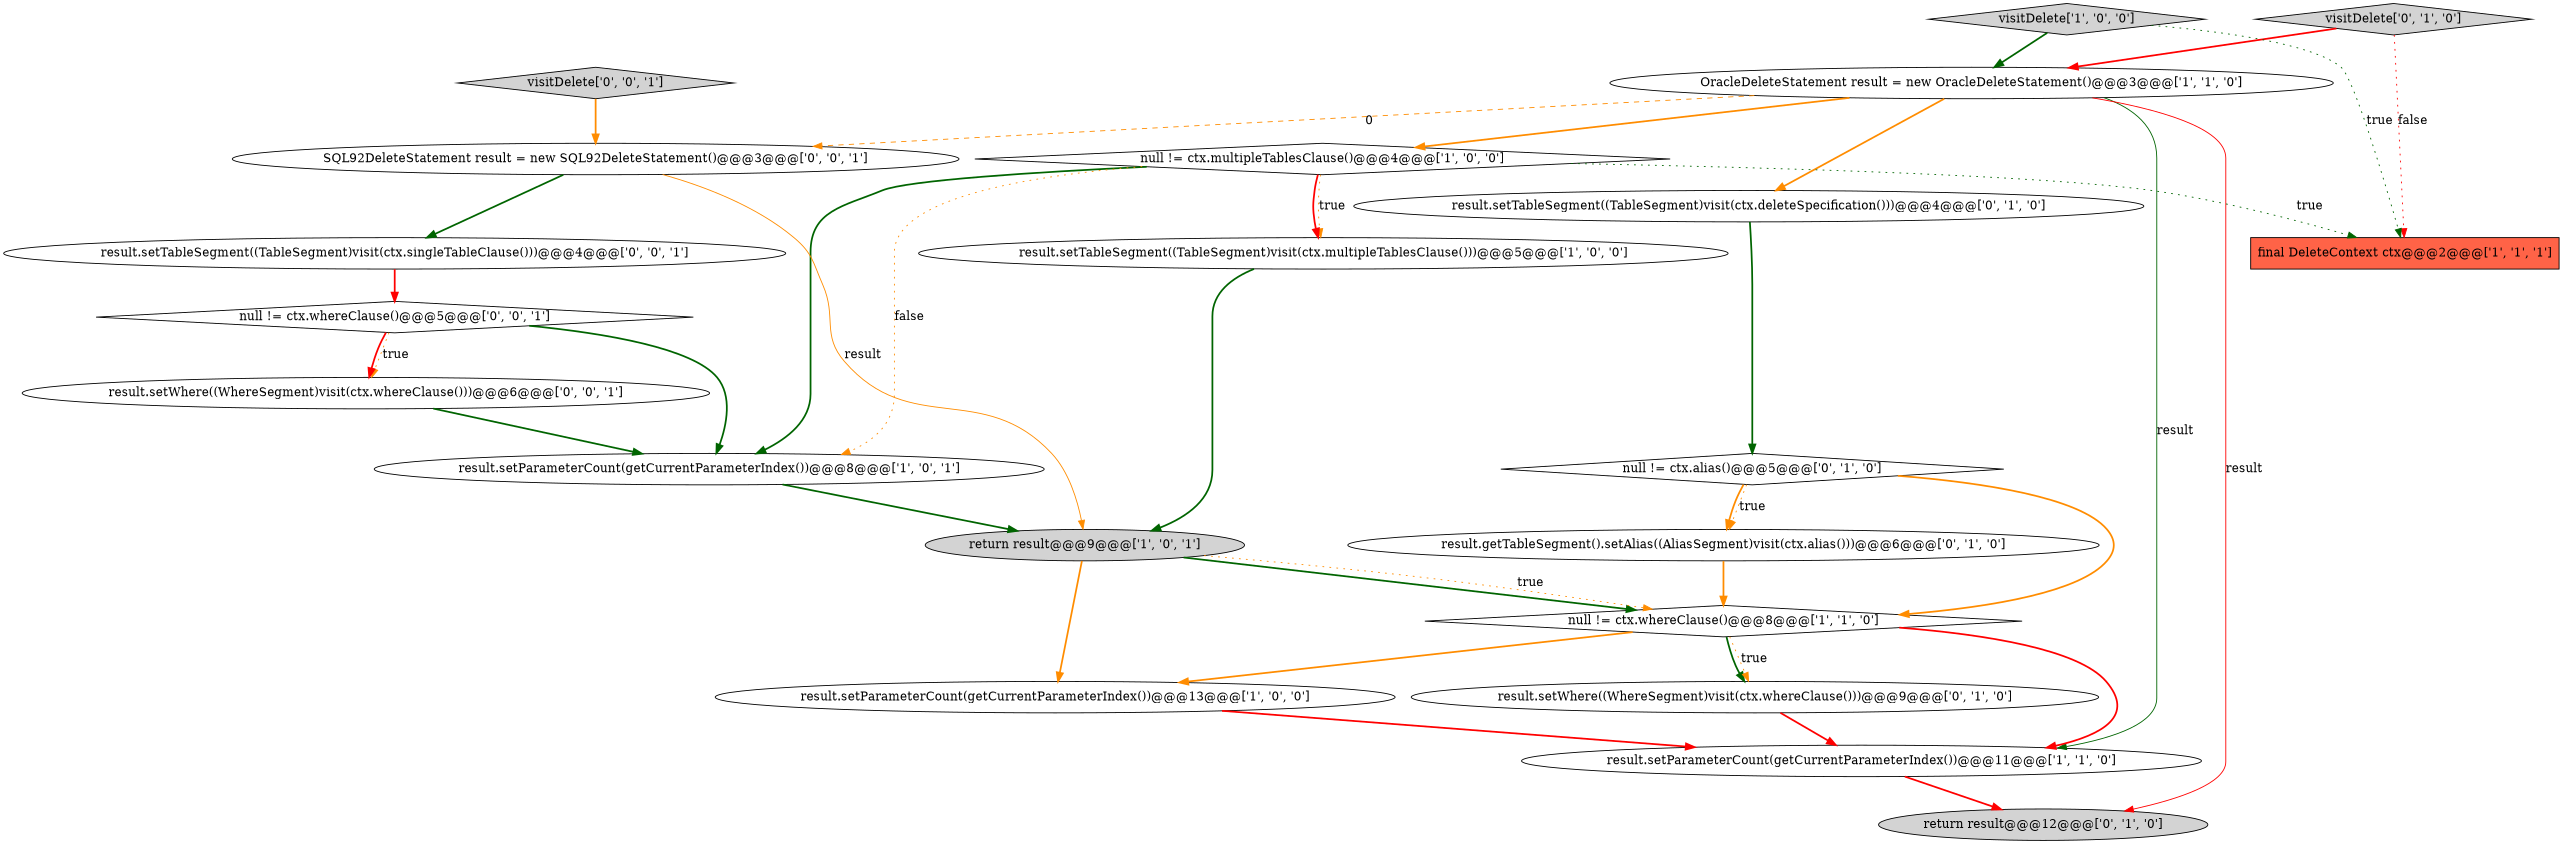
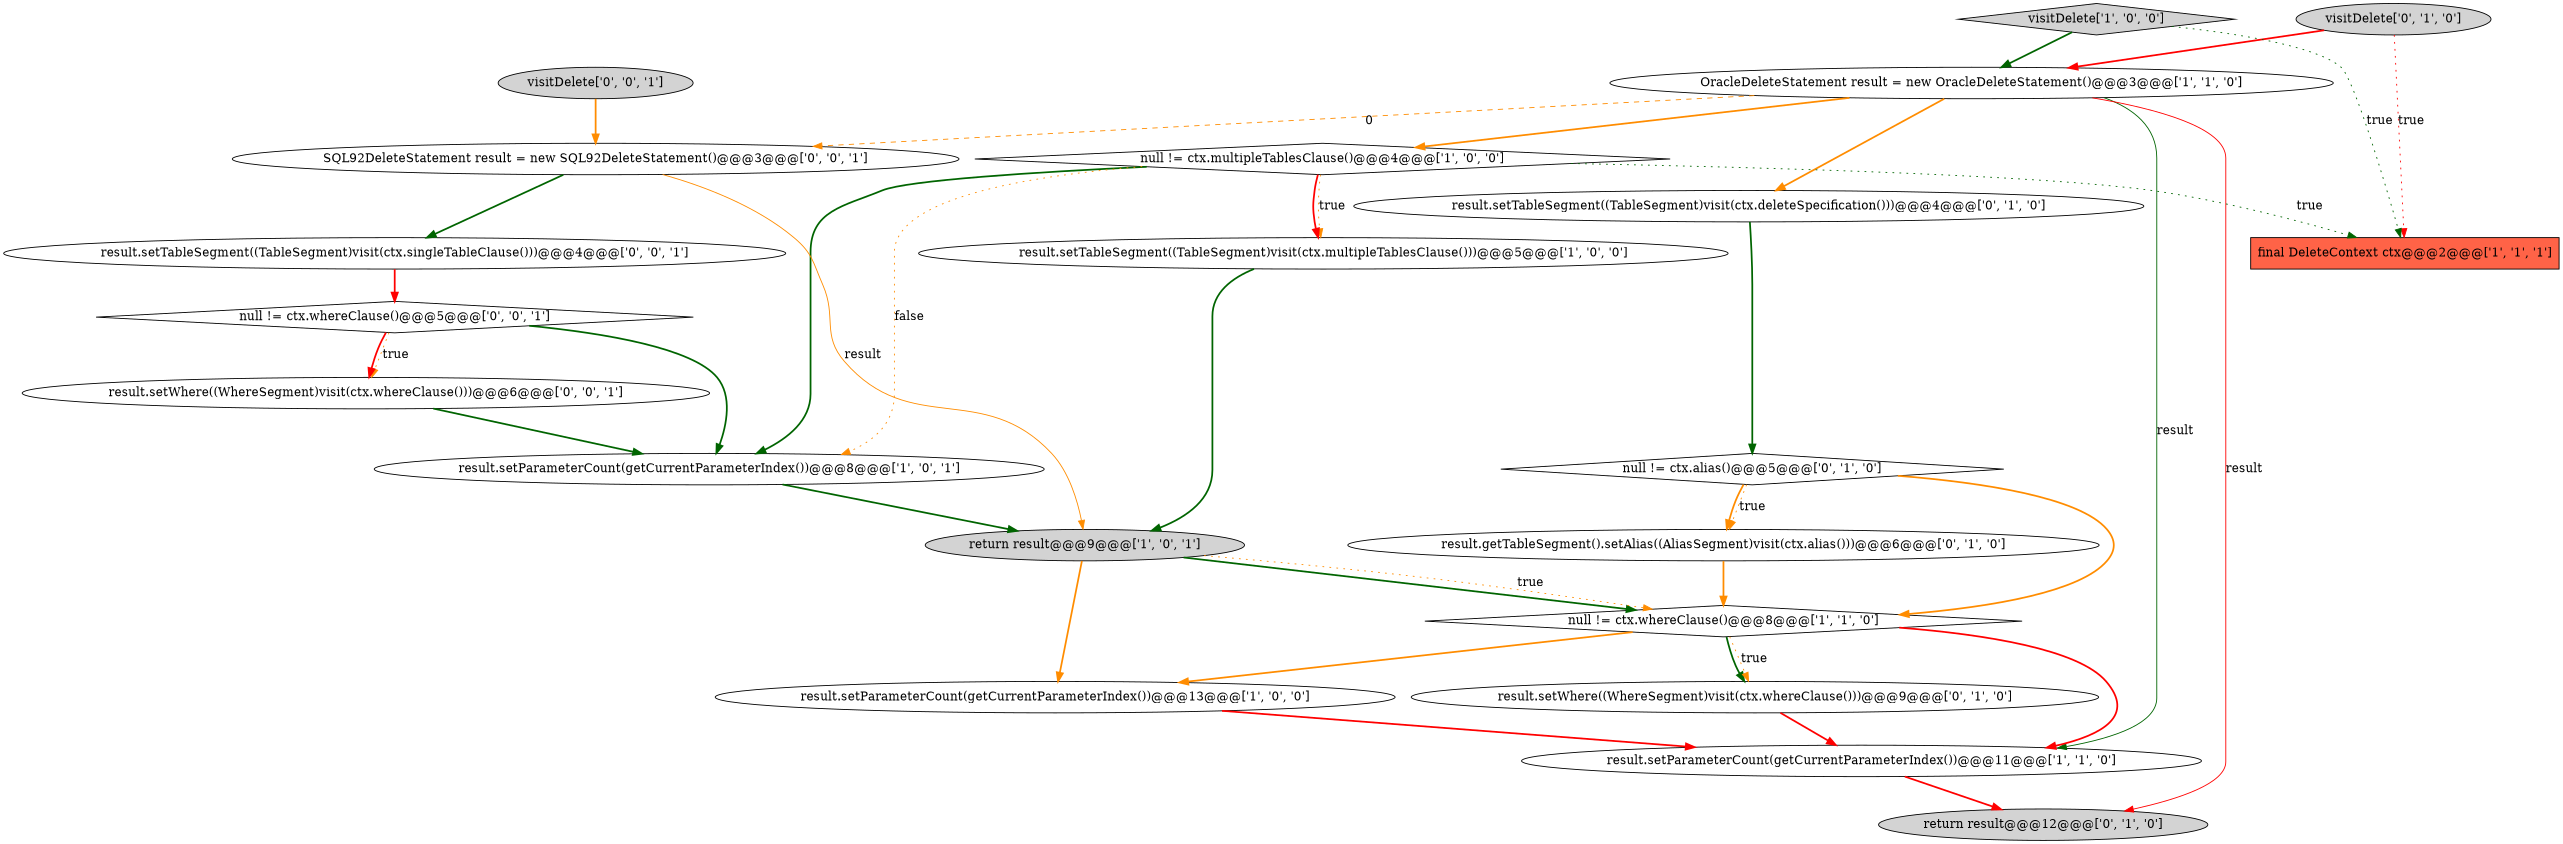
(2394, 19) -> (2394, 19)
(596, 83) -> (596, 83)
(2413, 121) -> (2411, 121)
